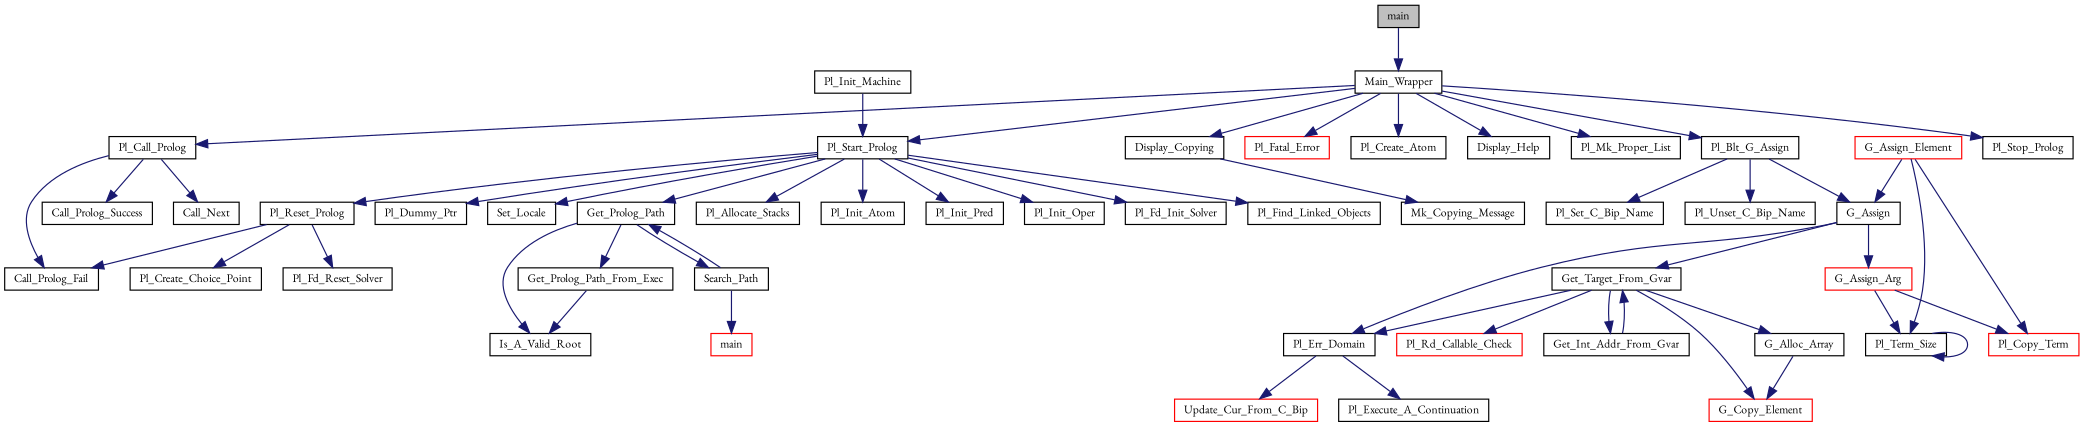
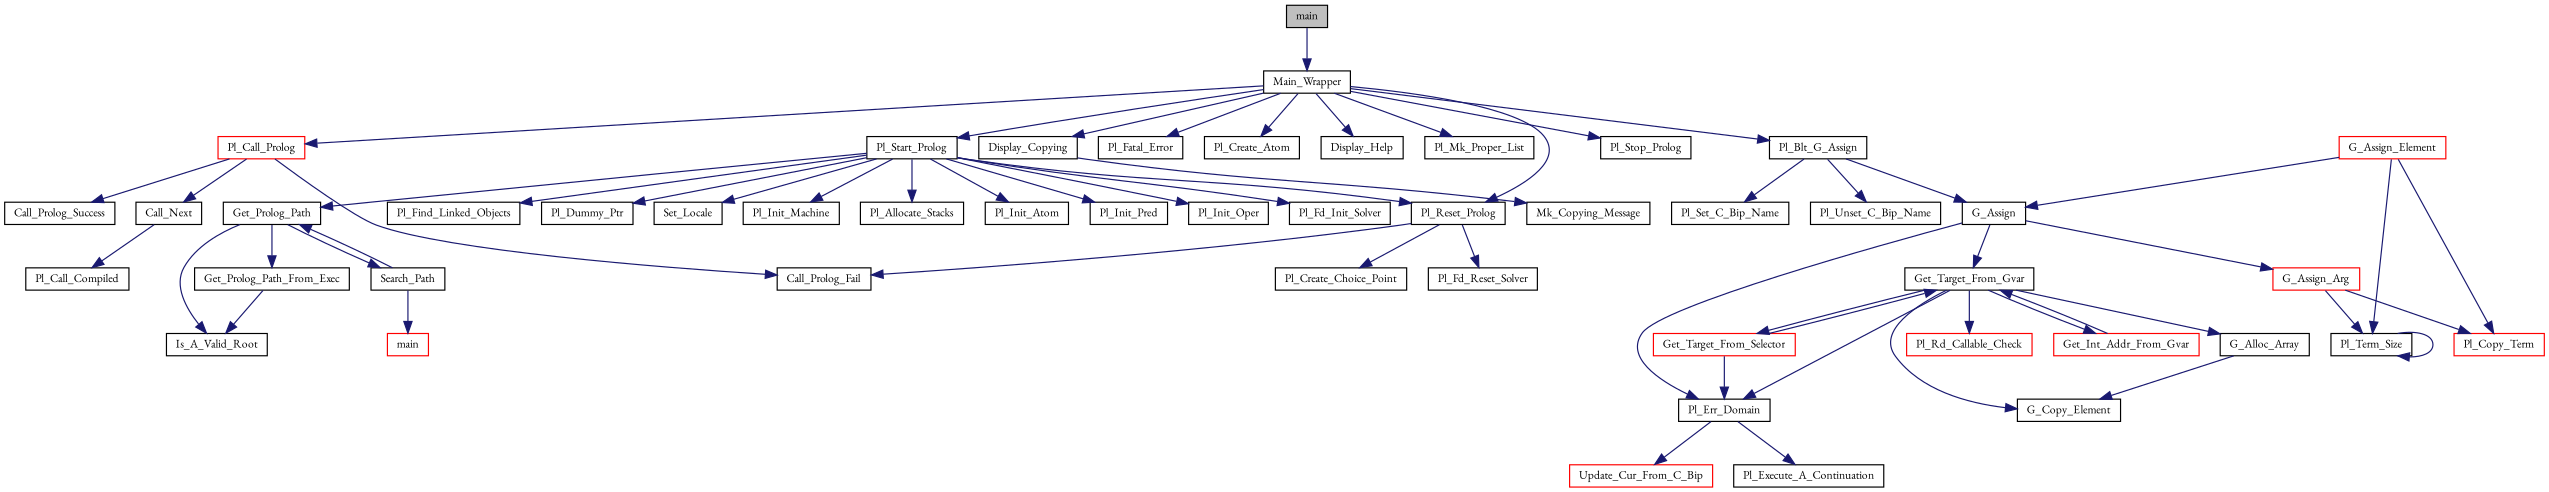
(863, 103) -> (857, 178)
none -> (1545, 137)
(152, 148) -> (261, 148)
(1287, 148) -> (1141, 148)
none -> (77, 279)
(1616, 345) -> (2126, 345)
none -> (1724, 345)
(1761, 410) -> (2069, 410)
